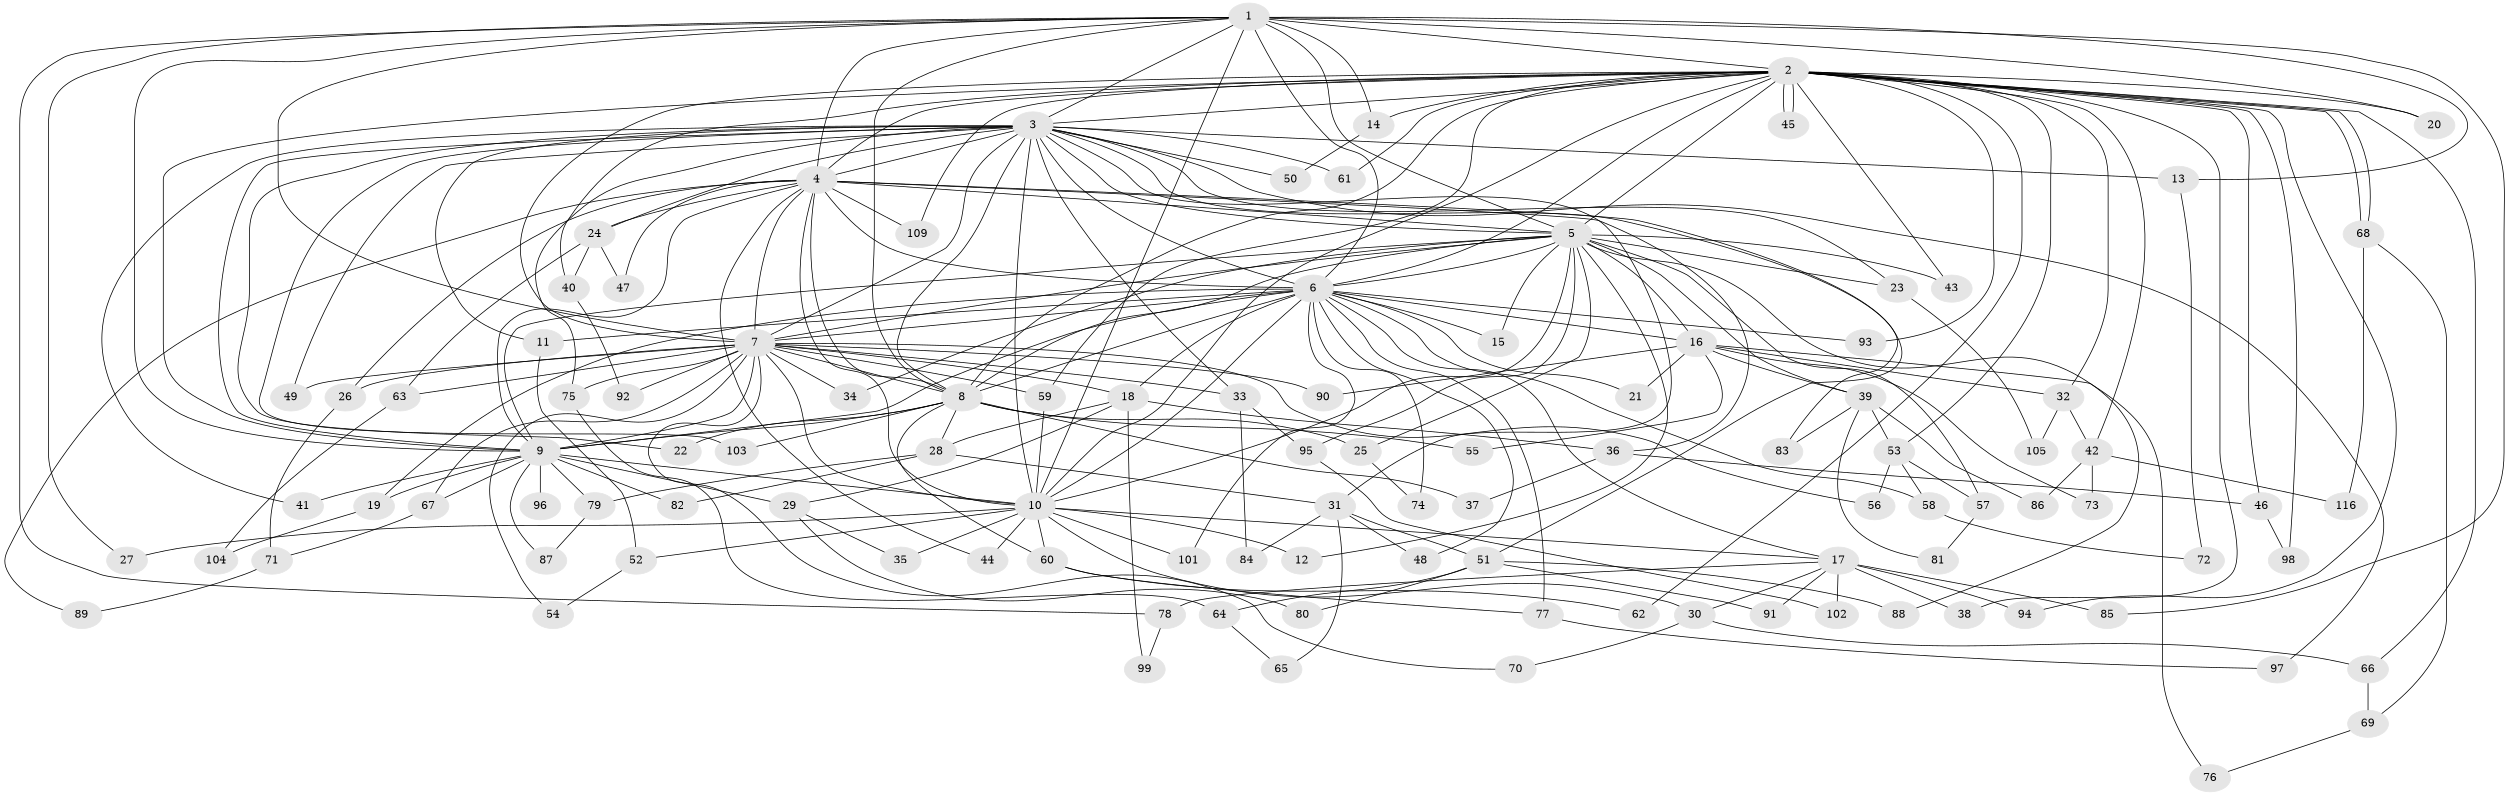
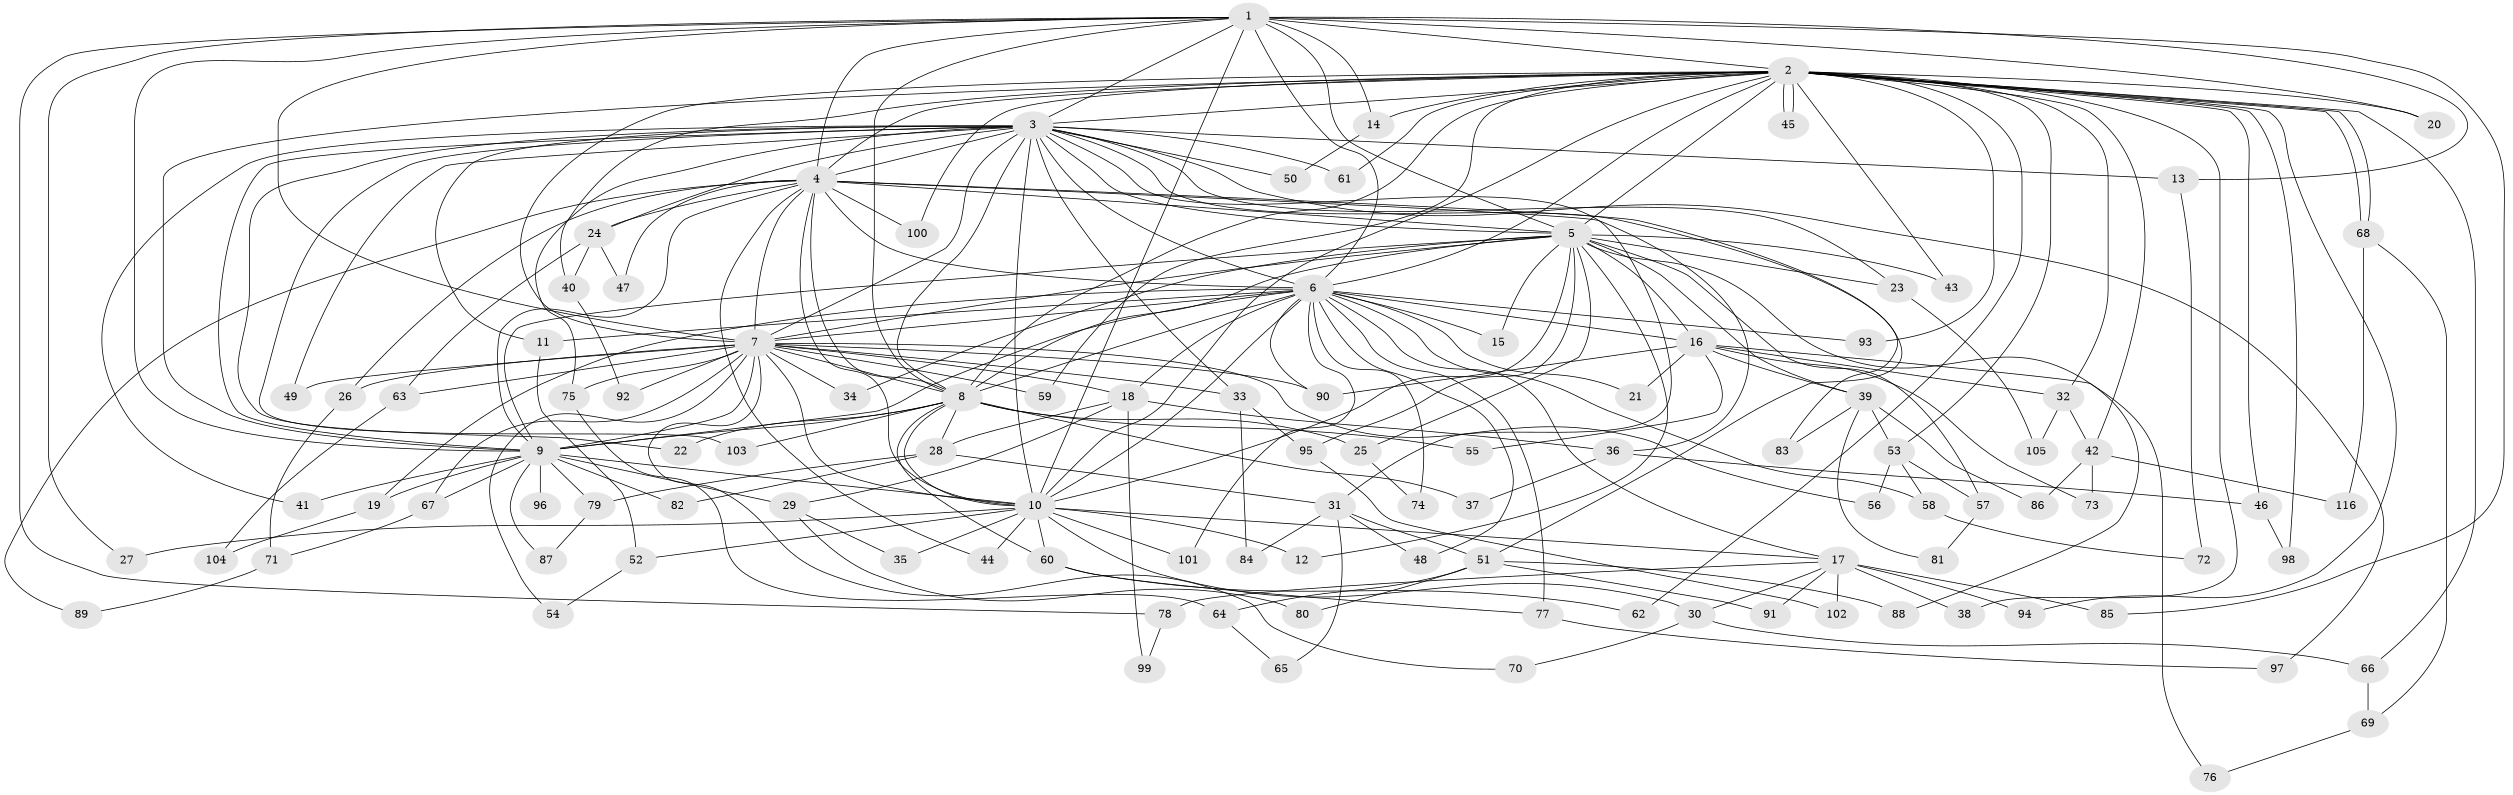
(917, 234) -> (917, 234)
(1445, 270) -> (1271, 346)
(1040, 452) -> (909, 465)
